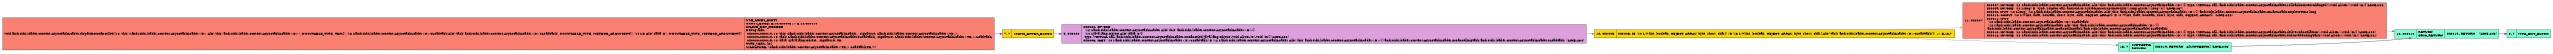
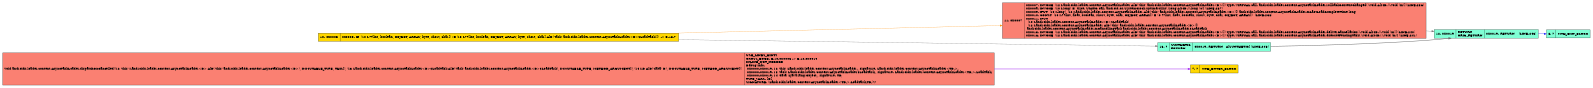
(1033, 34) -> (1219, 69)
(1324, 34) -> none
